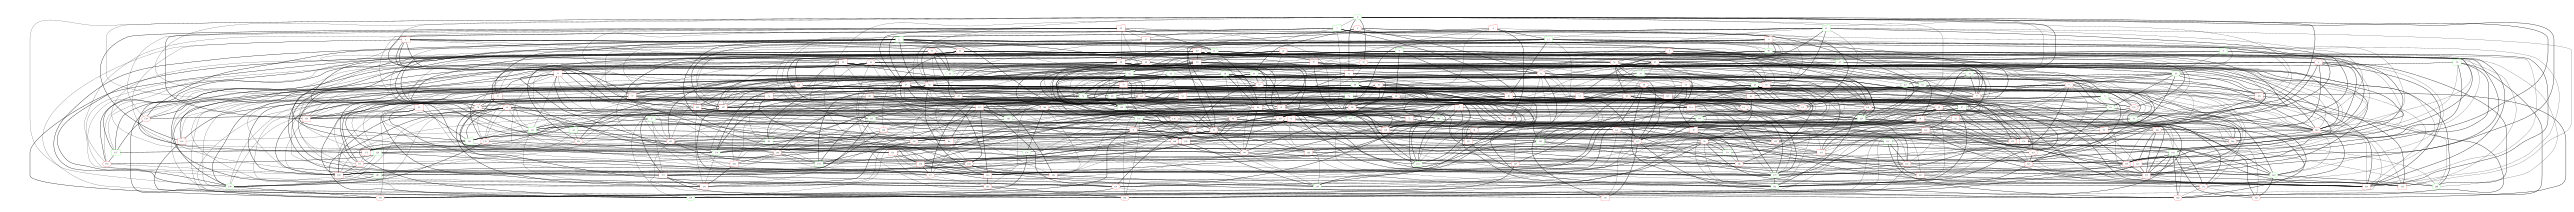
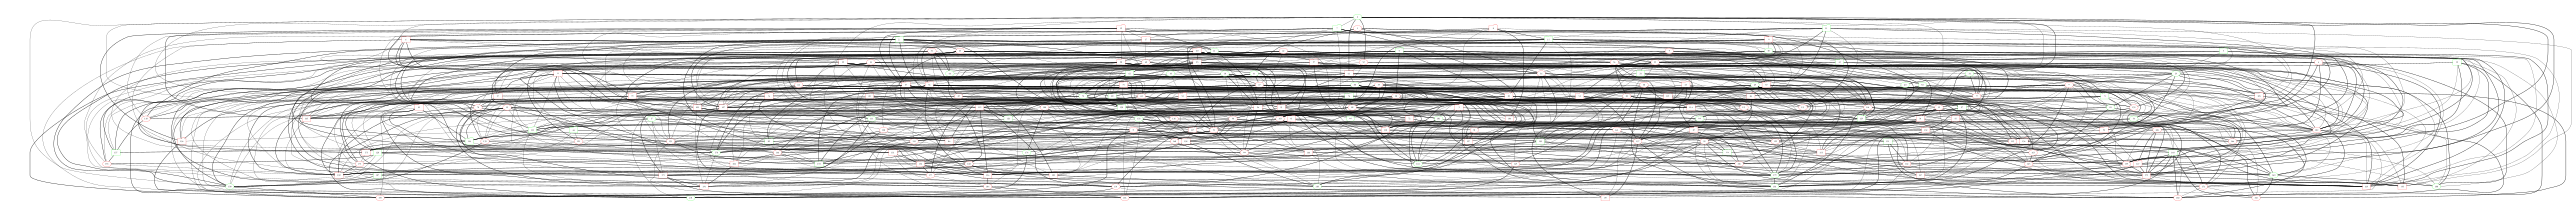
(1102, 78) -> none
(941, 91) -> (1132, 89)
(1136, 124) -> (1271, 124)
(1563, 194) -> (1563, 194)
